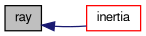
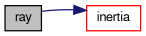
(70, 27) -> (58, 10)
